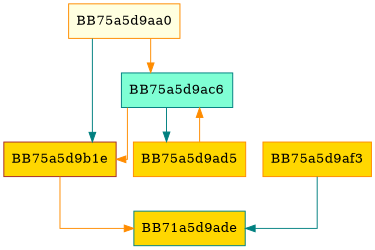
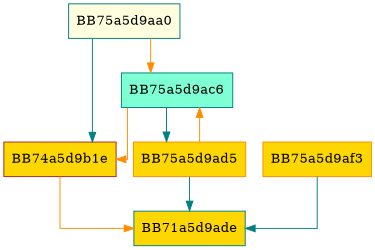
(124, 21) -> (124, 21)
(60, 159) -> (60, 159)
none -> (190, 189)
